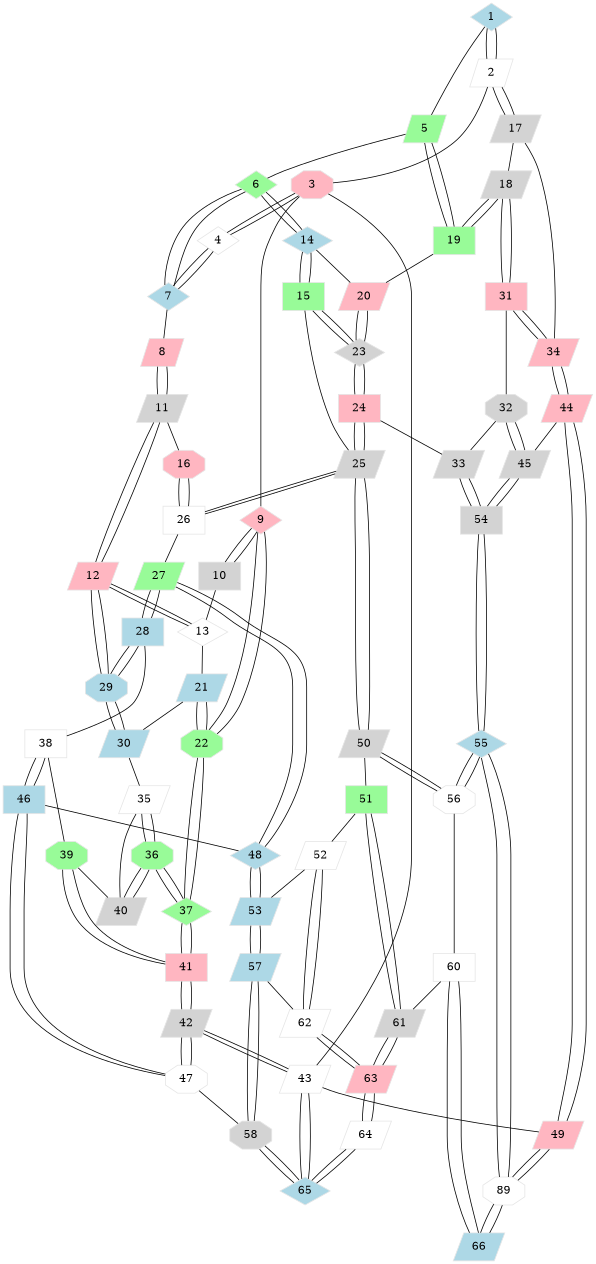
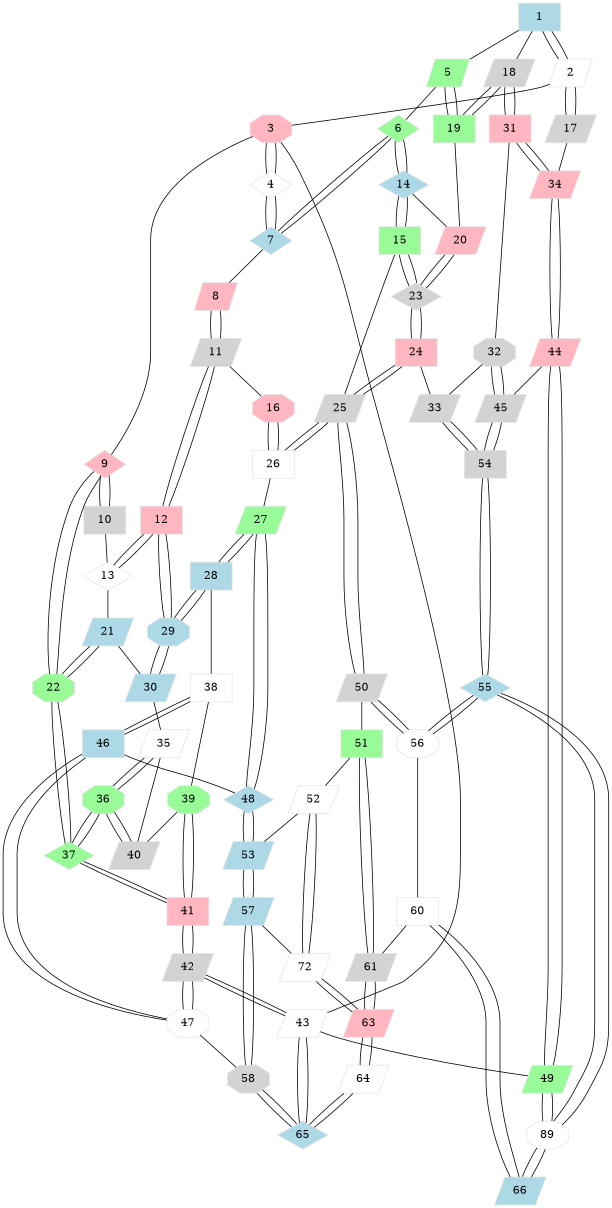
(491, 17) -> (540, 17)
(511, 157) -> (524, 45)
(93, 576) -> (161, 520)
(305, 1023) -> (305, 967)
(558, 1135) -> (547, 1079)
